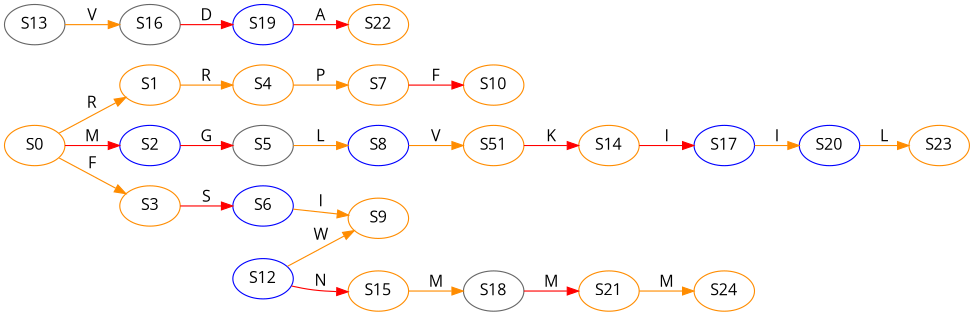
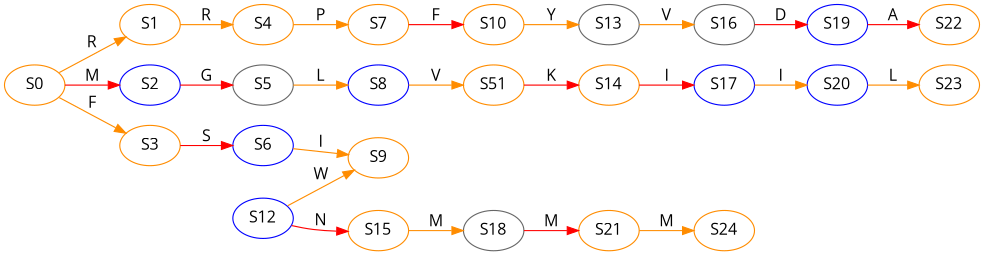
none -> (545, 25)
